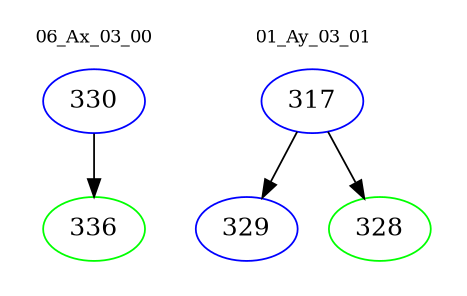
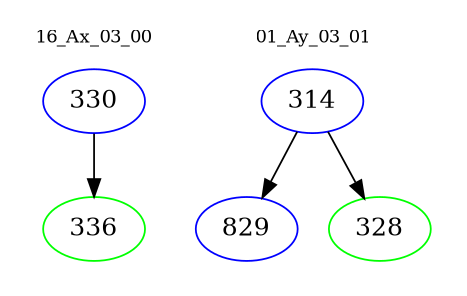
(94, 38) -> (94, 38)
(312, 101) -> (312, 101)
(247, 229) -> (247, 229)
